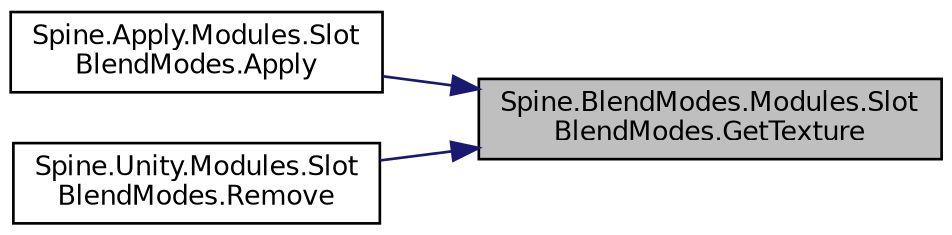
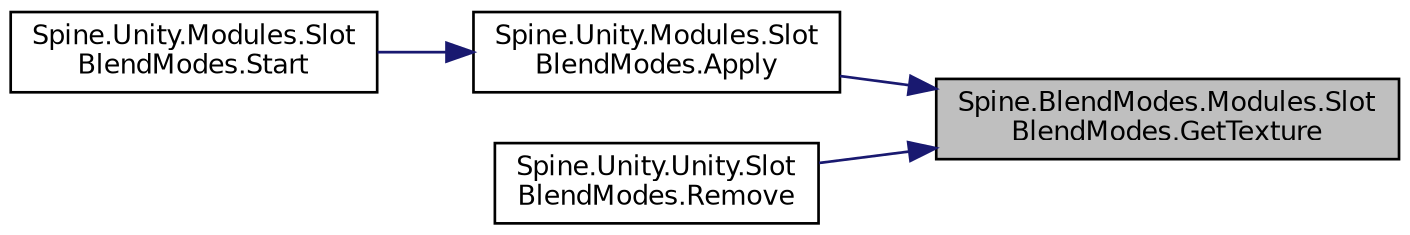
none -> (194, 52)
(197, 52) -> (657, 52)
(197, 183) -> (657, 183)
